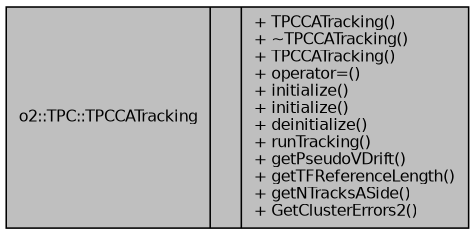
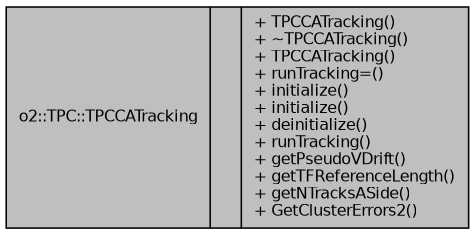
(307, 74) -> (319, 74)
